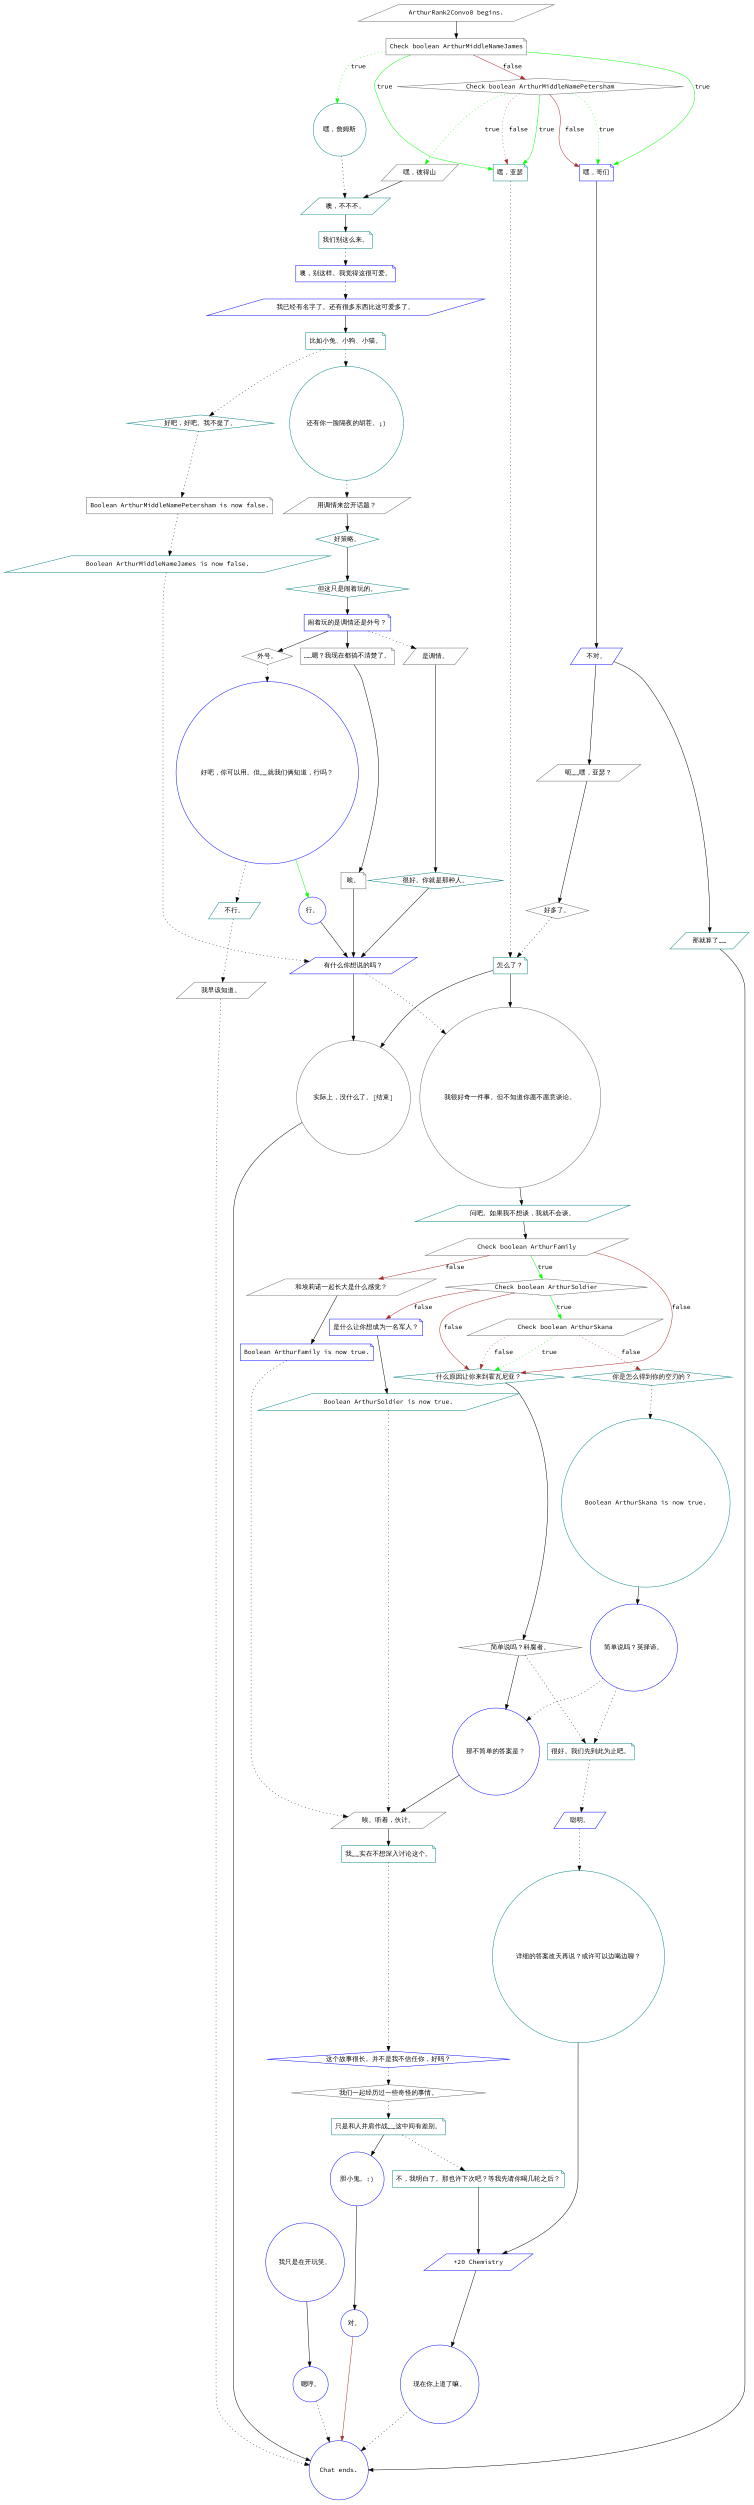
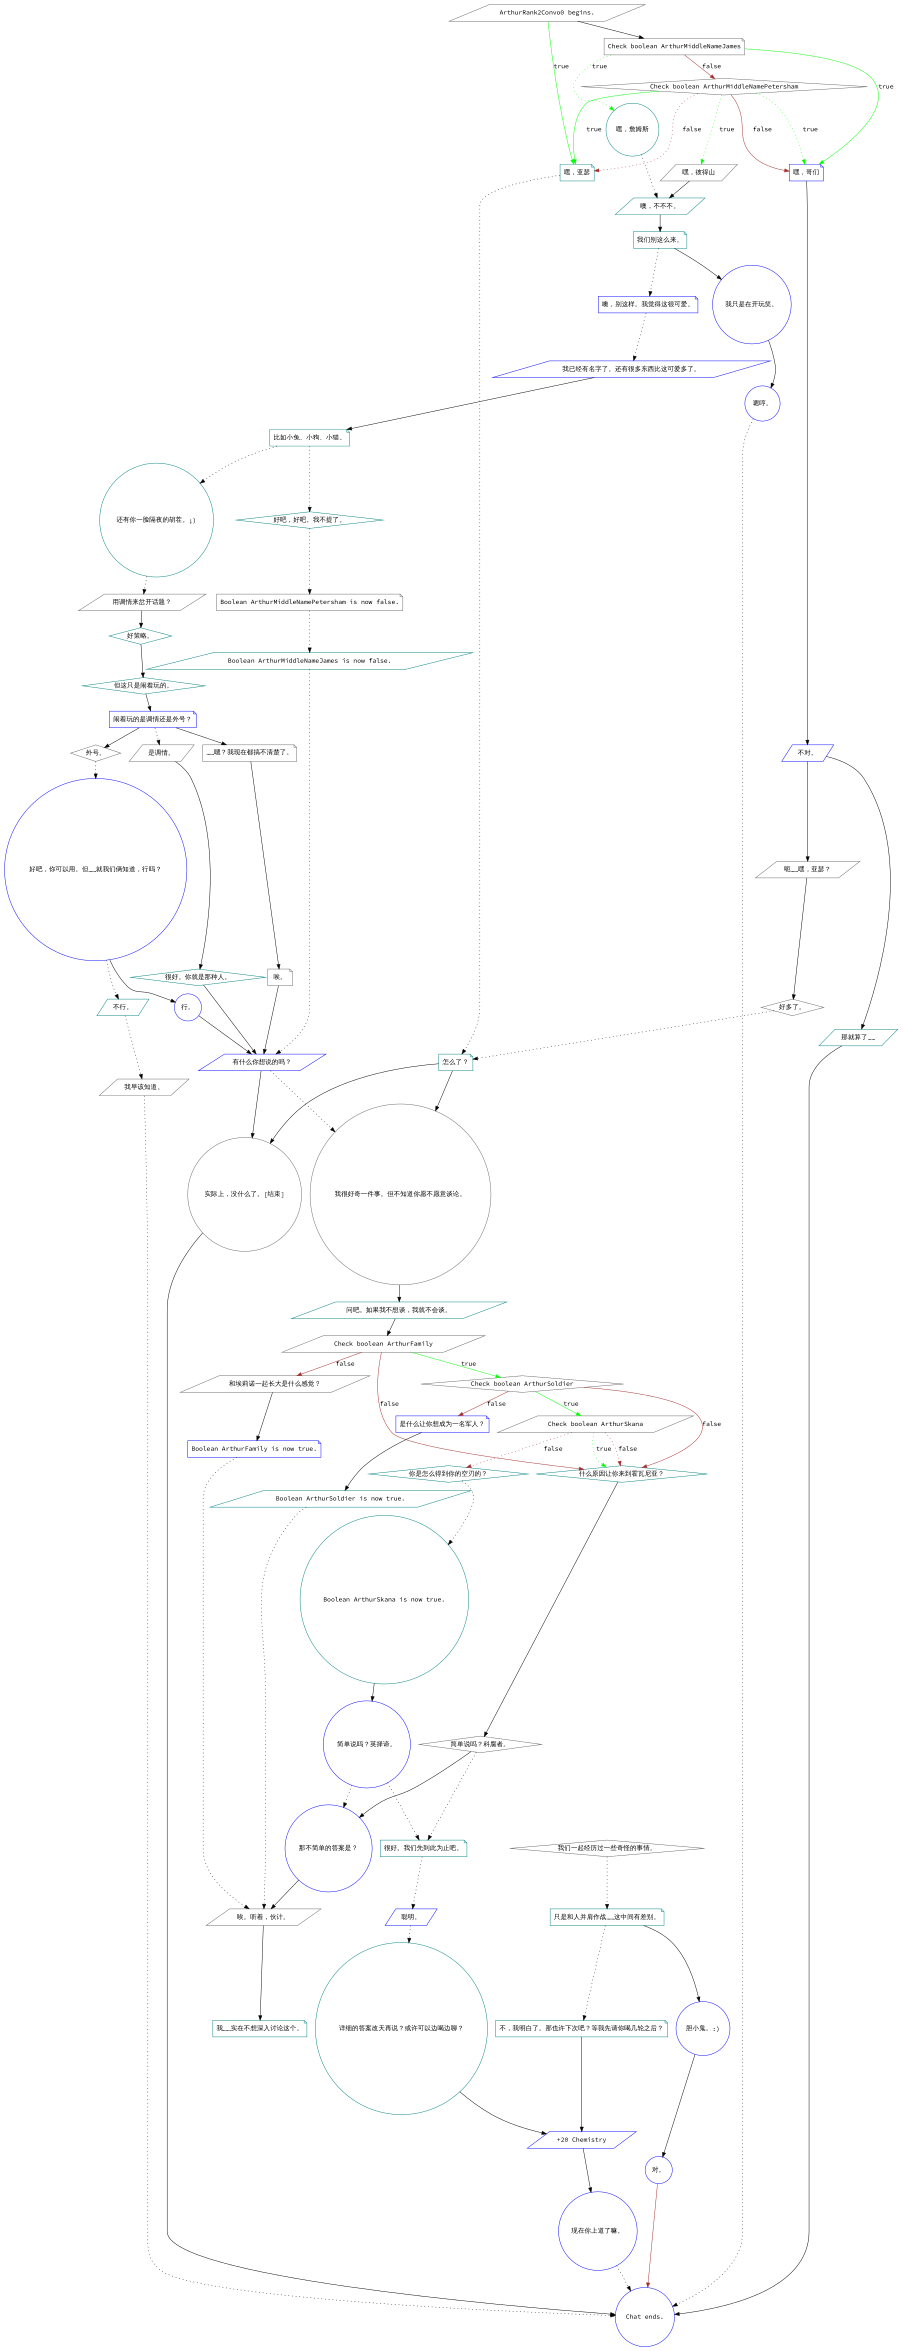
(397, 132) -> (557, 91)
none -> (697, 262)
(301, 876) -> (133, 990)
(389, 2059) -> none
